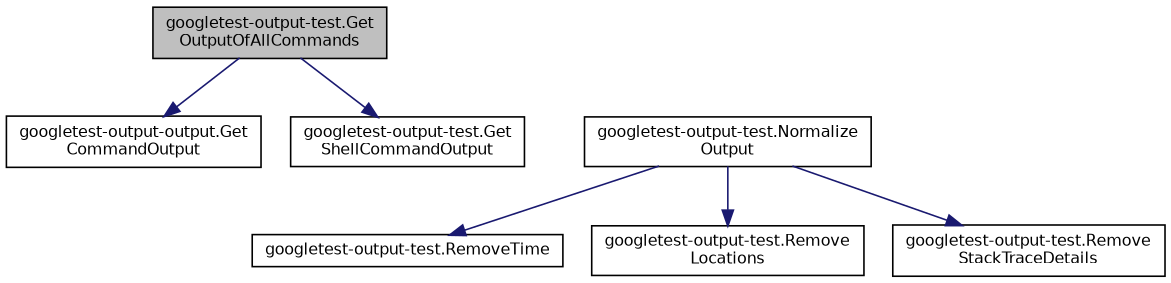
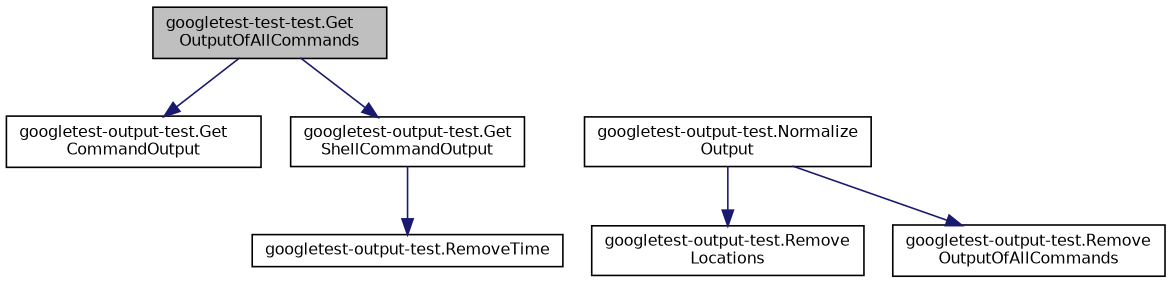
(270, 33) -> (270, 33)
(134, 142) -> (134, 142)
(562, 198) -> (408, 192)
(1029, 251) -> (1029, 251)
